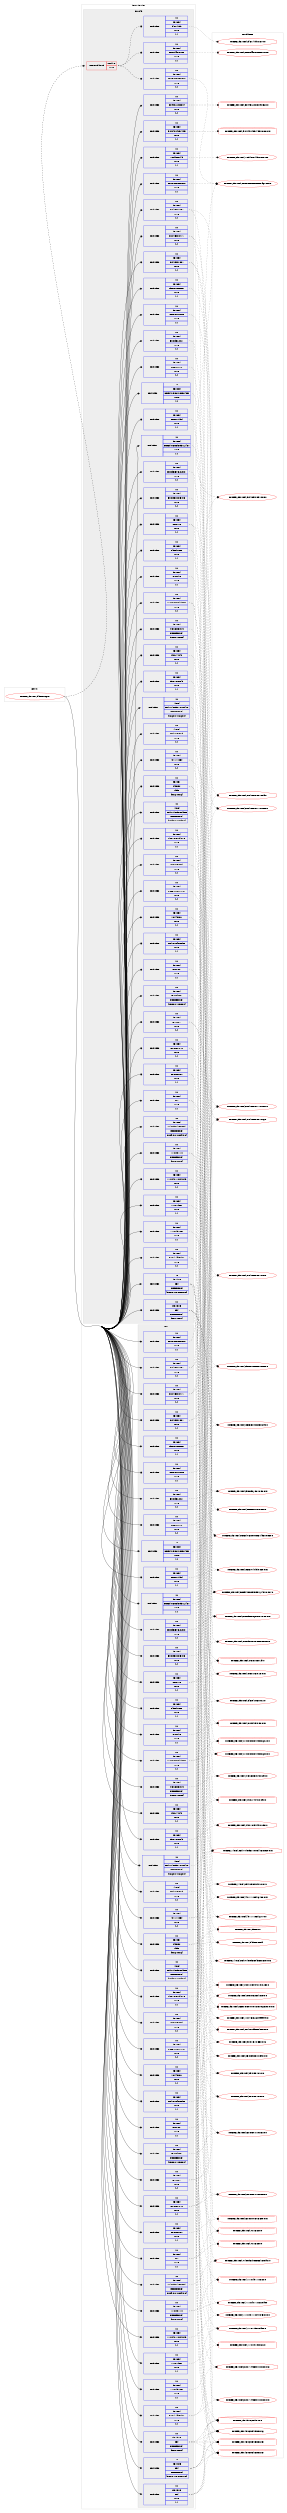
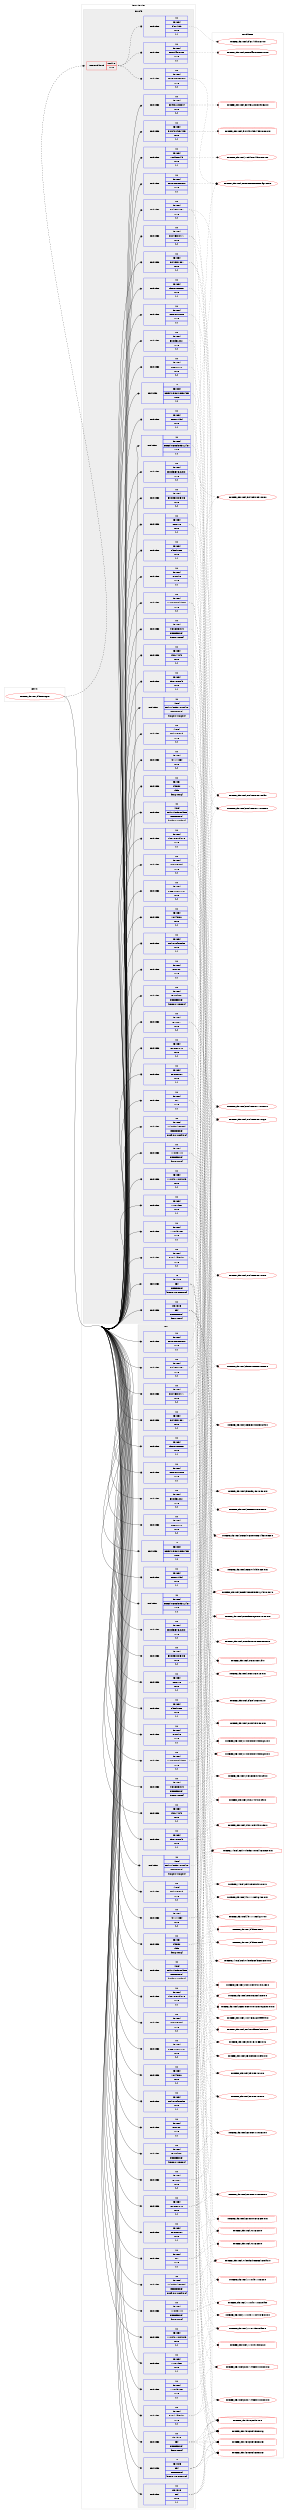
(248, 1929) -> (248, 1929)
(248, 2431) -> (248, 2431)
